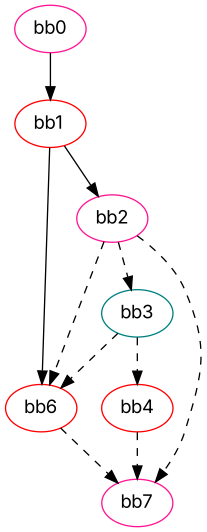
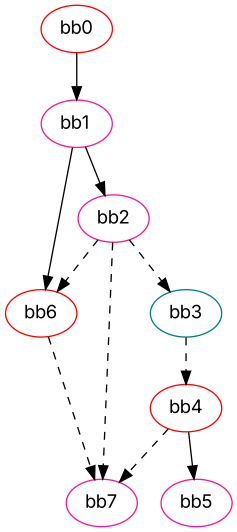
(50, 29) -> (77, 29)
(50, 124) -> (77, 124)
(94, 356) -> none
none -> (197, 503)
